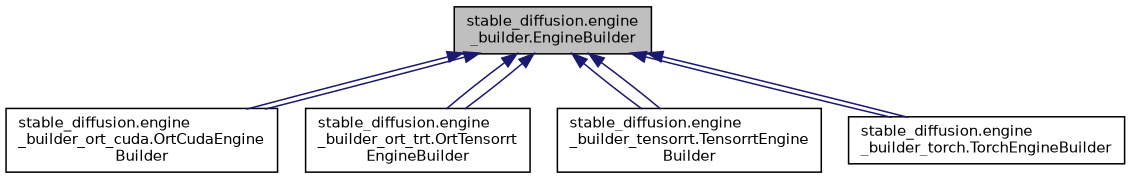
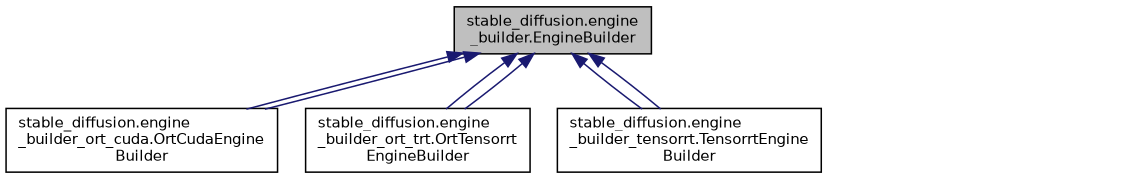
(987, 140) -> none
